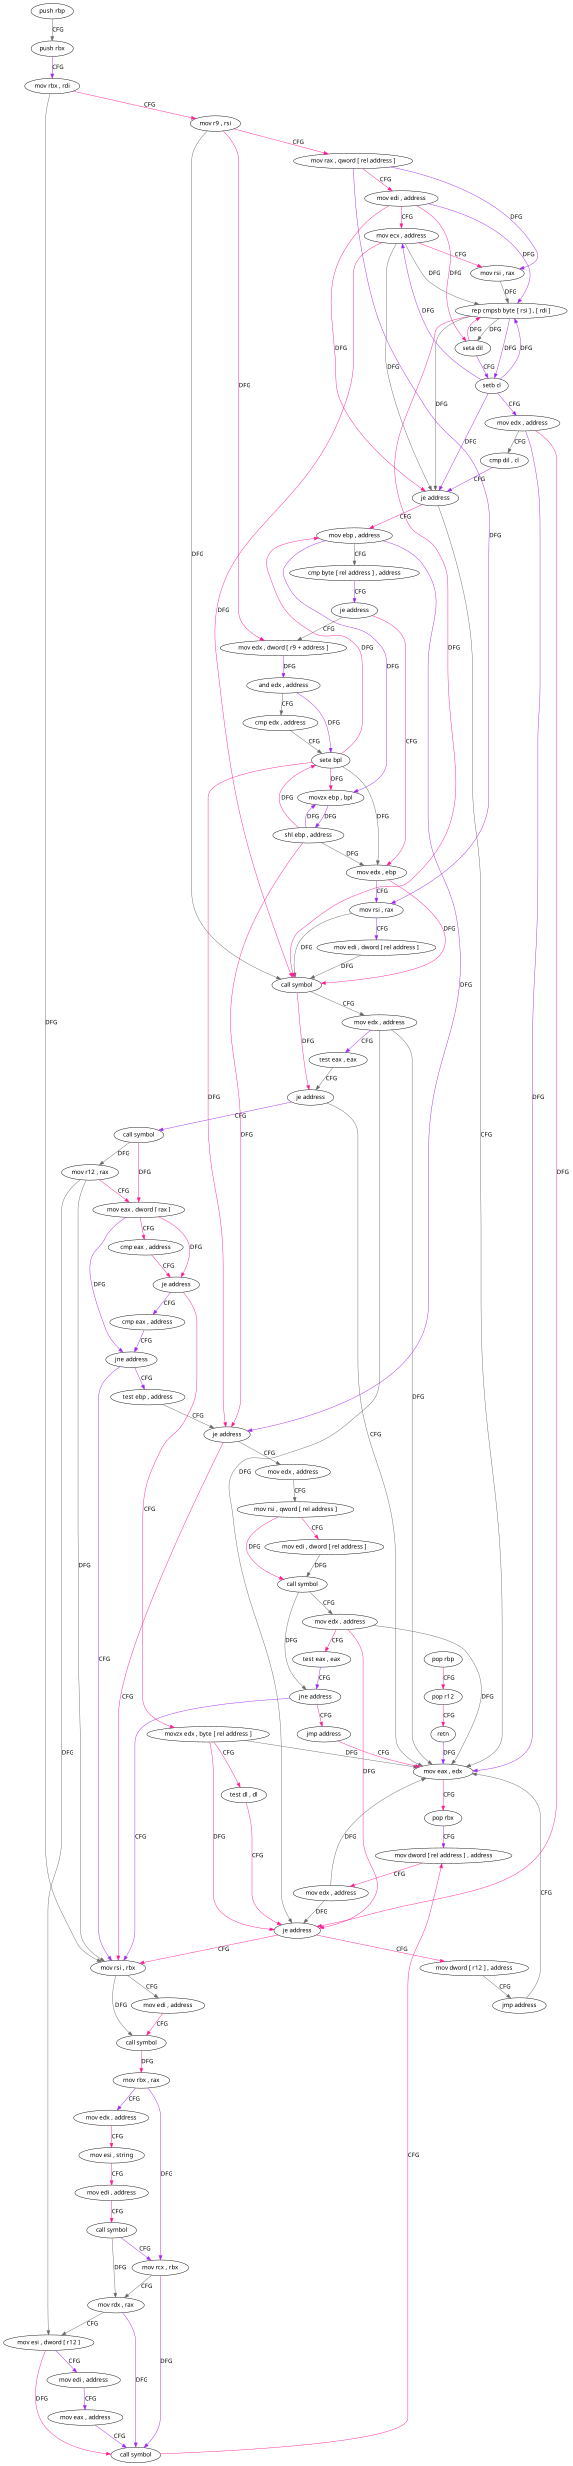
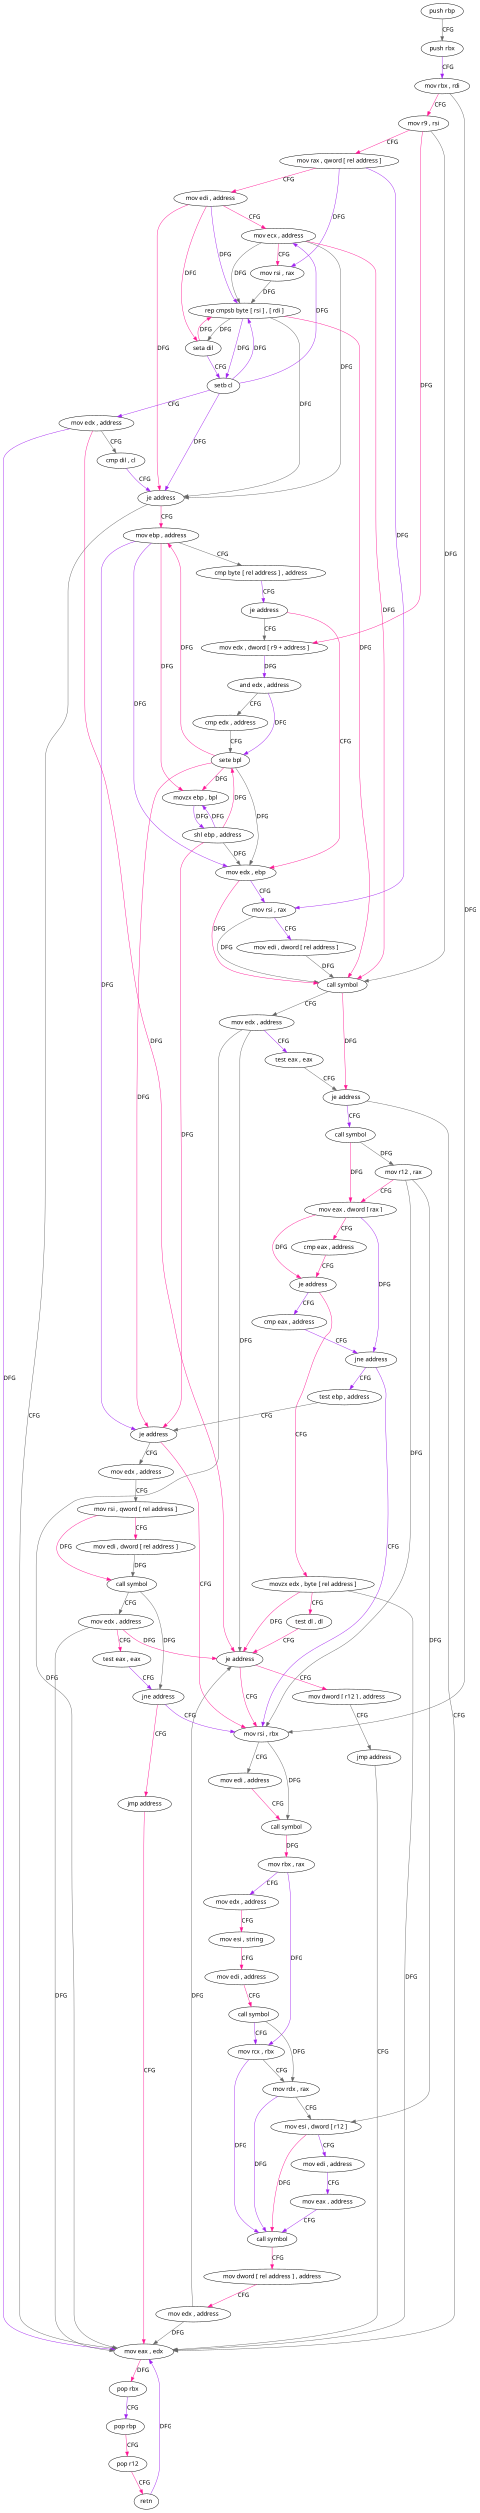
(373, 638) -> (161, 669)
none -> (134, 724)
(449, 1795) -> (143, 2370)
(443, 1835) -> (127, 2406)
